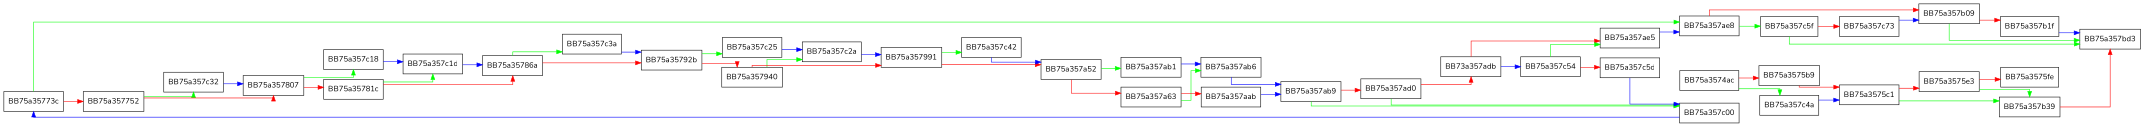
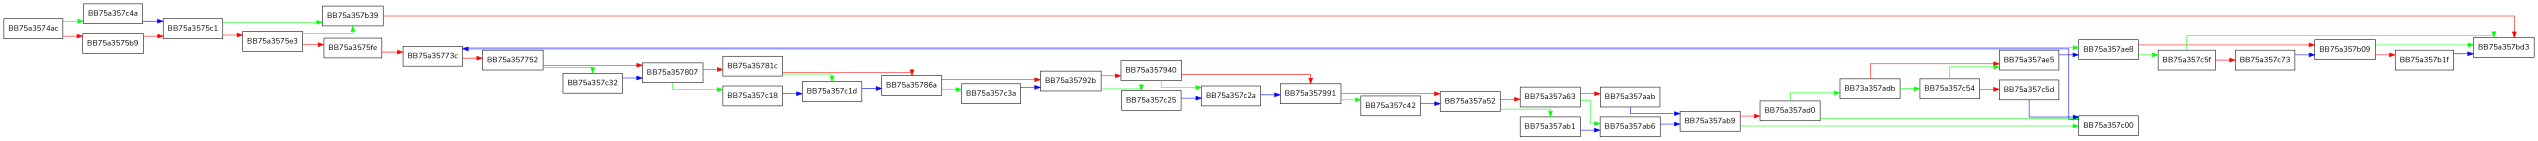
none -> (390, 52)
(1508, 67) -> (1907, 89)
(1447, 85) -> (1808, 93)
